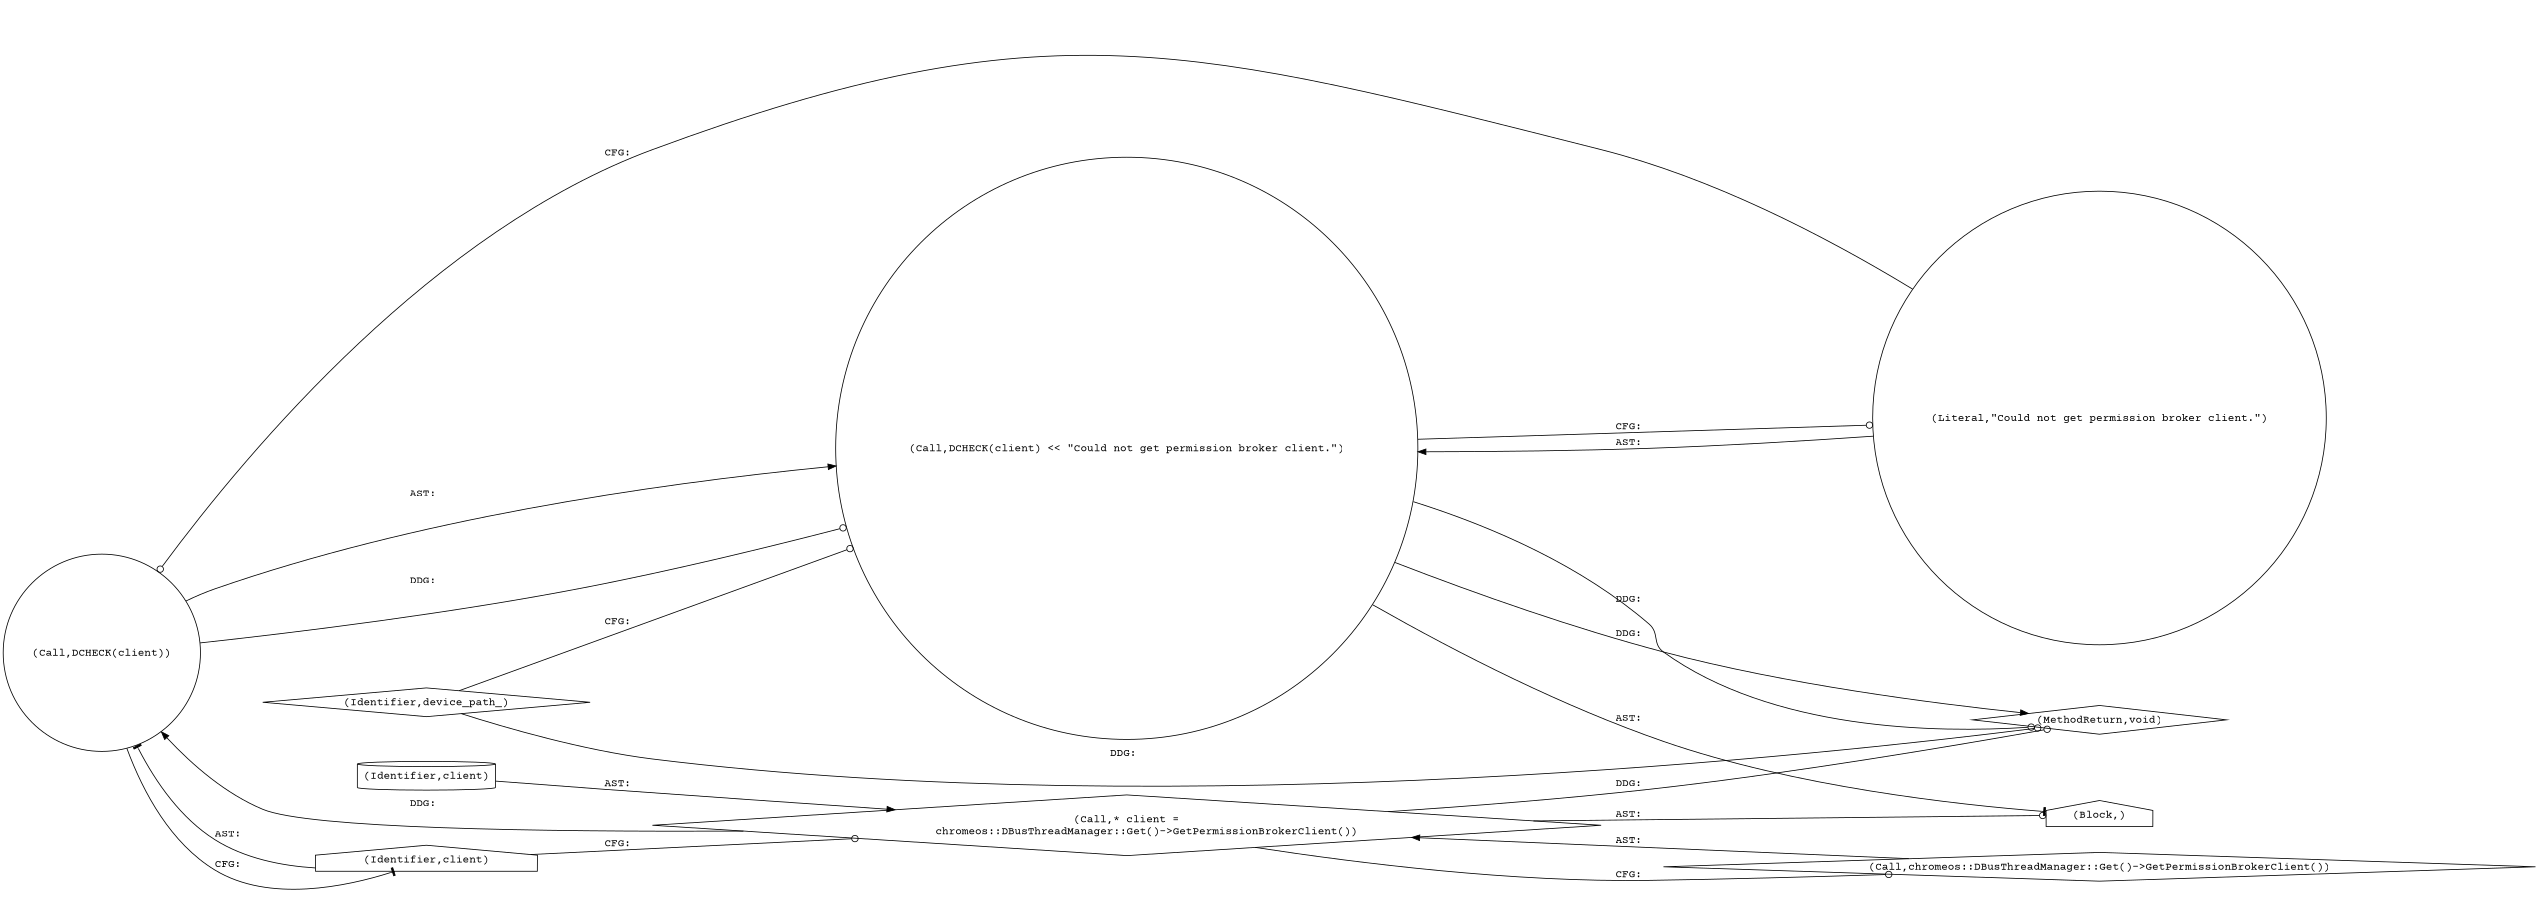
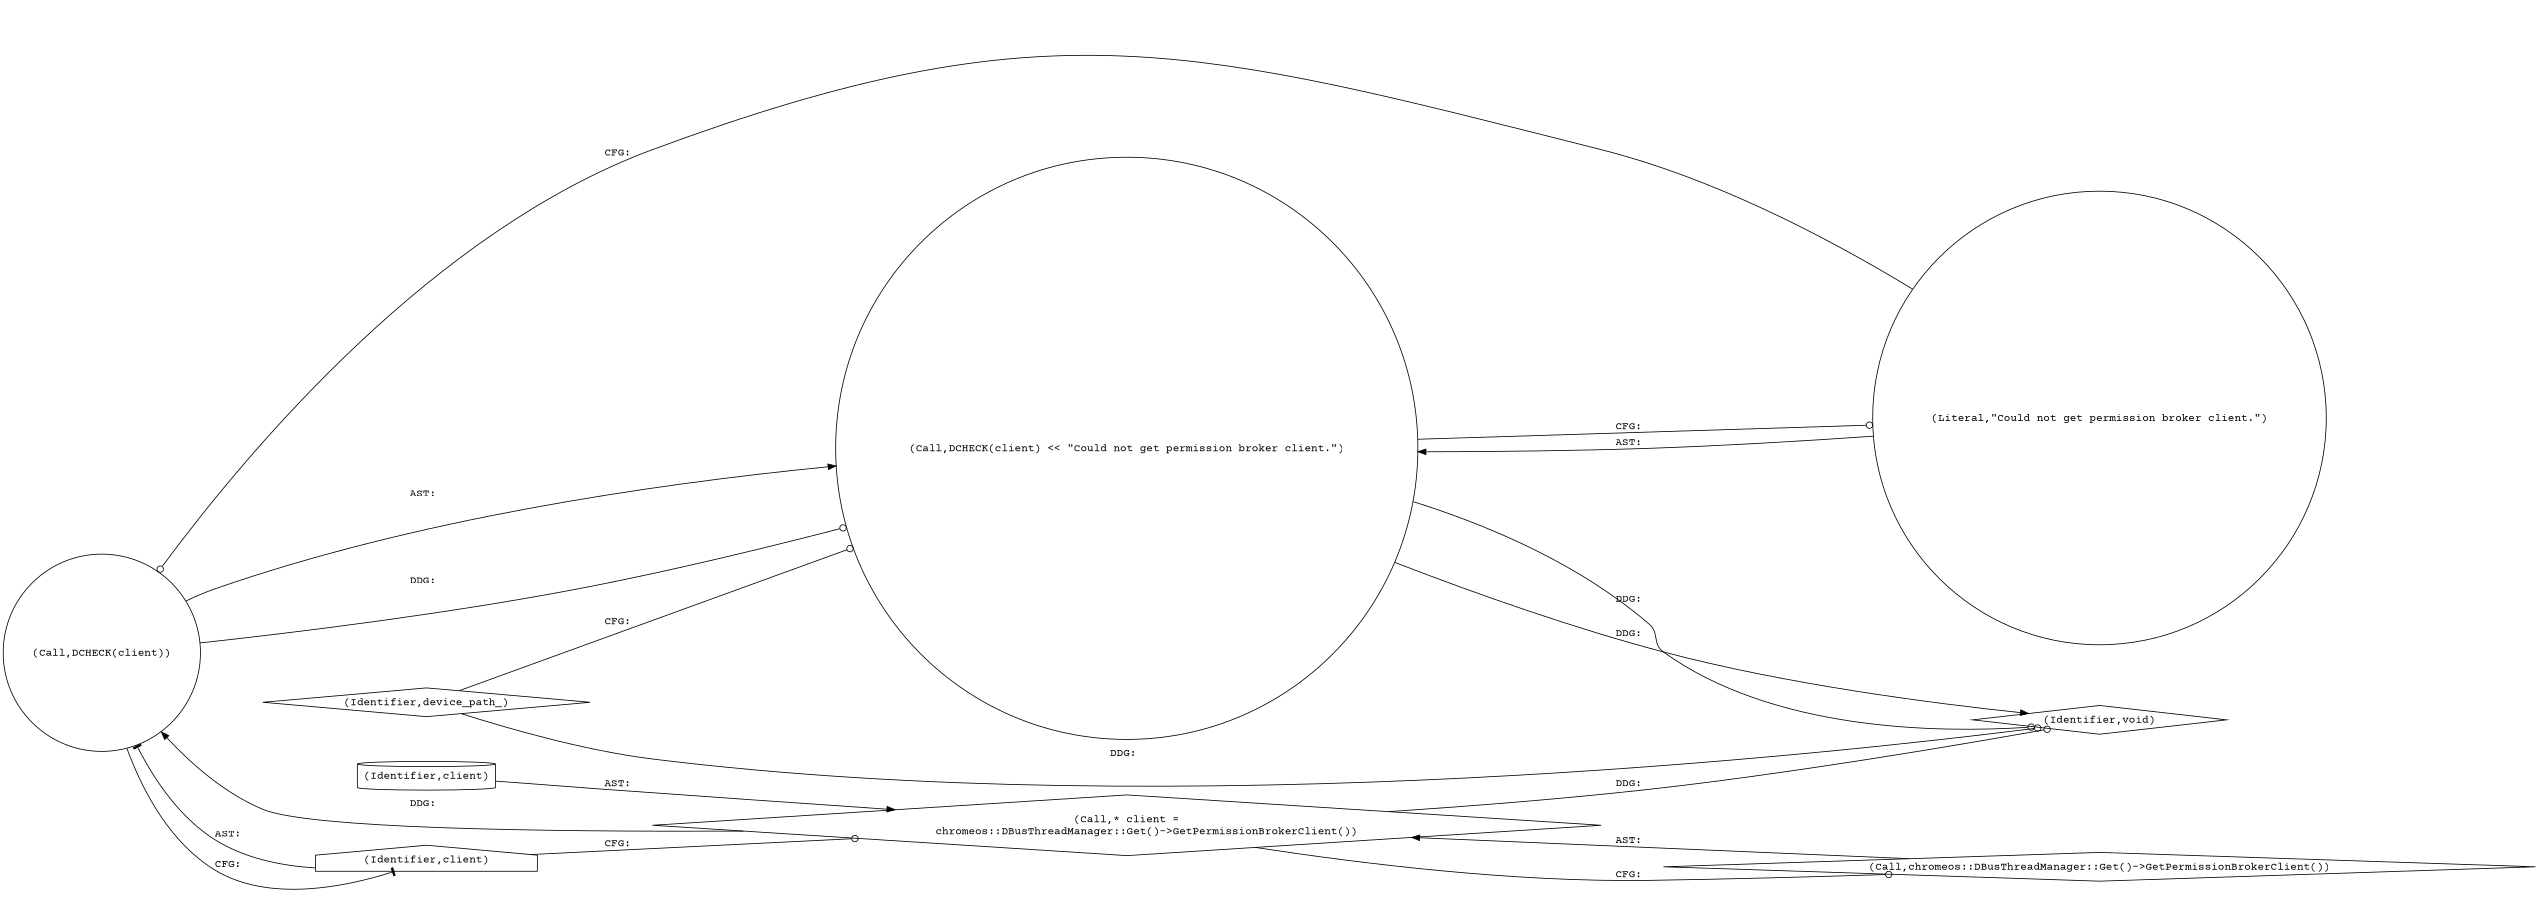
(2099, 720) -> (2099, 720)
(2099, 815) -> none
